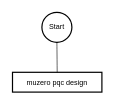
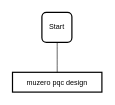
(57, 27) -> (57, 27)
